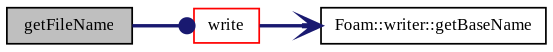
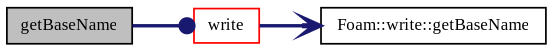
(70, 26) -> (70, 26)
(433, 26) -> (433, 26)
